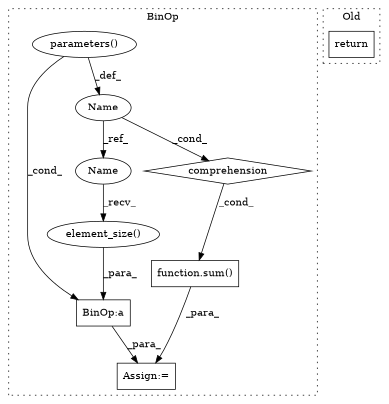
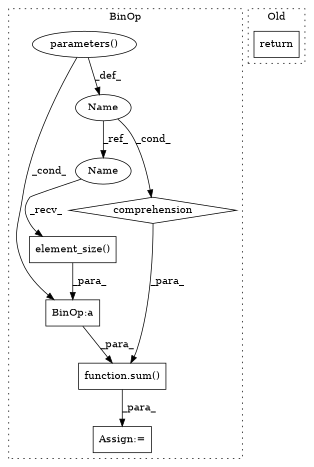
(237, 203) -> (167, 281)
(103, 234) -> (73, 250)
(123, 342) -> (95, 342)
